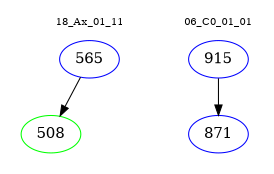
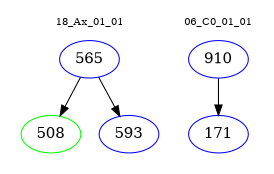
(90, 22) -> (90, 22)
(218, 59) -> (218, 59)
none -> (129, 134)
(218, 134) -> (218, 134)
